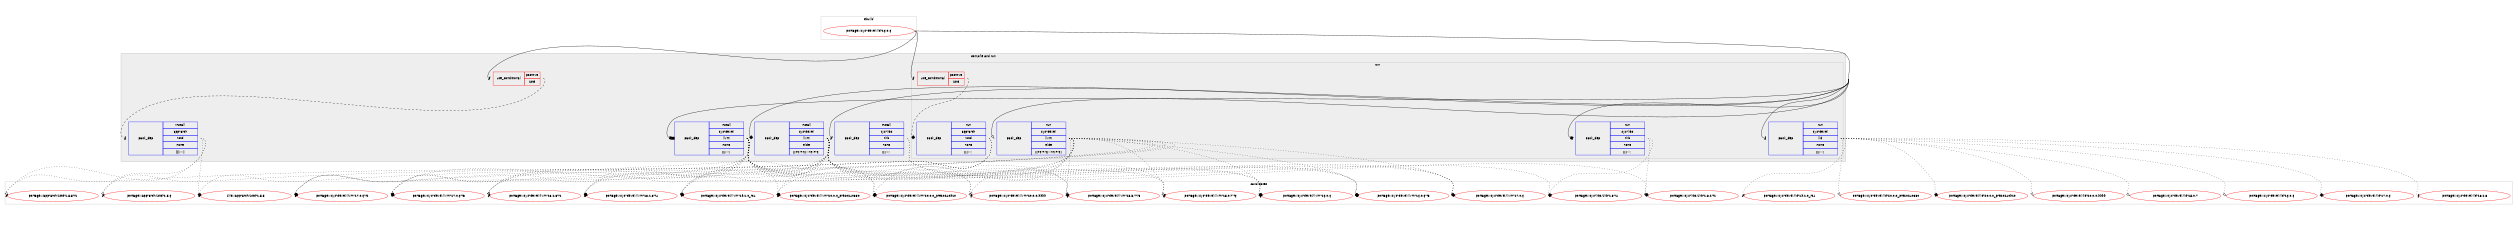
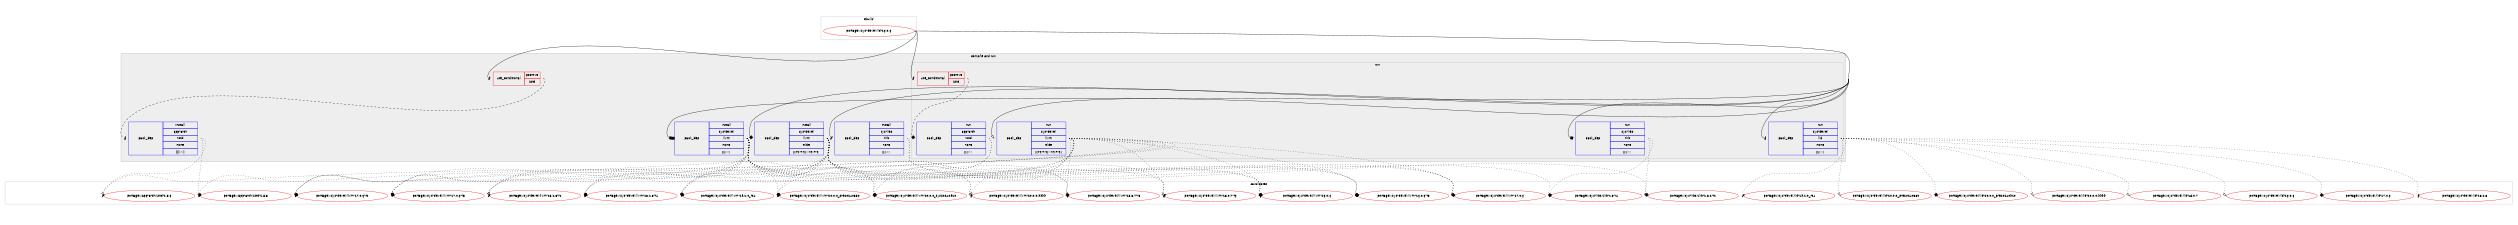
(53, 196) -> none
(246, 196) -> (246, 196)
(921, 196) -> (921, 196)
